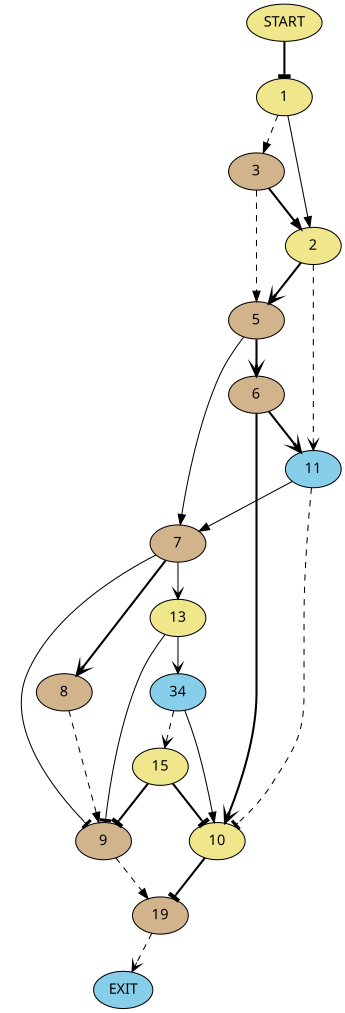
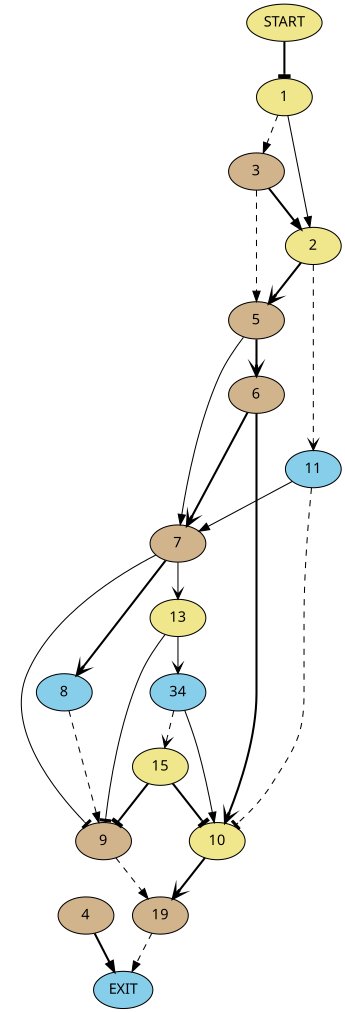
(282, 428) -> (220, 465)
(64, 692) -> (64, 692)
(190, 876) -> (190, 876)
none -> (86, 916)
(144, 948) -> (144, 948)
